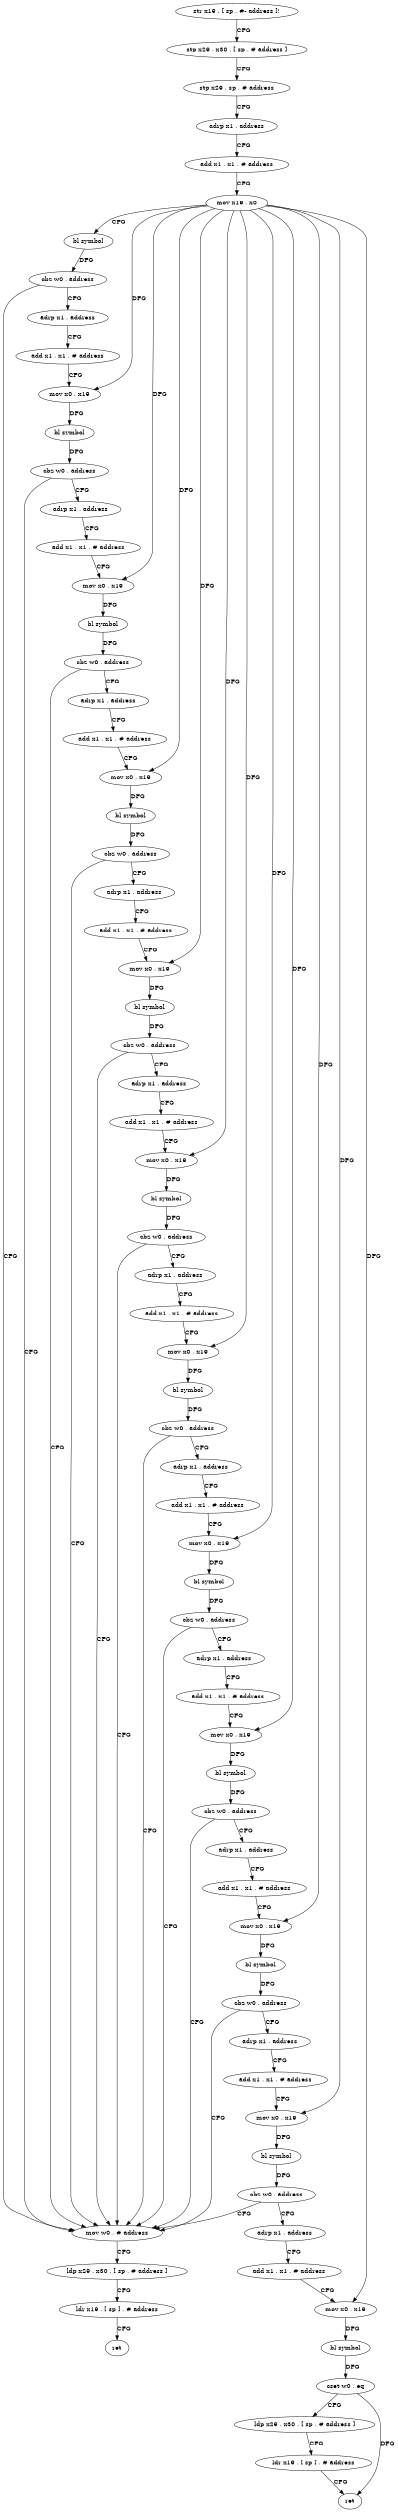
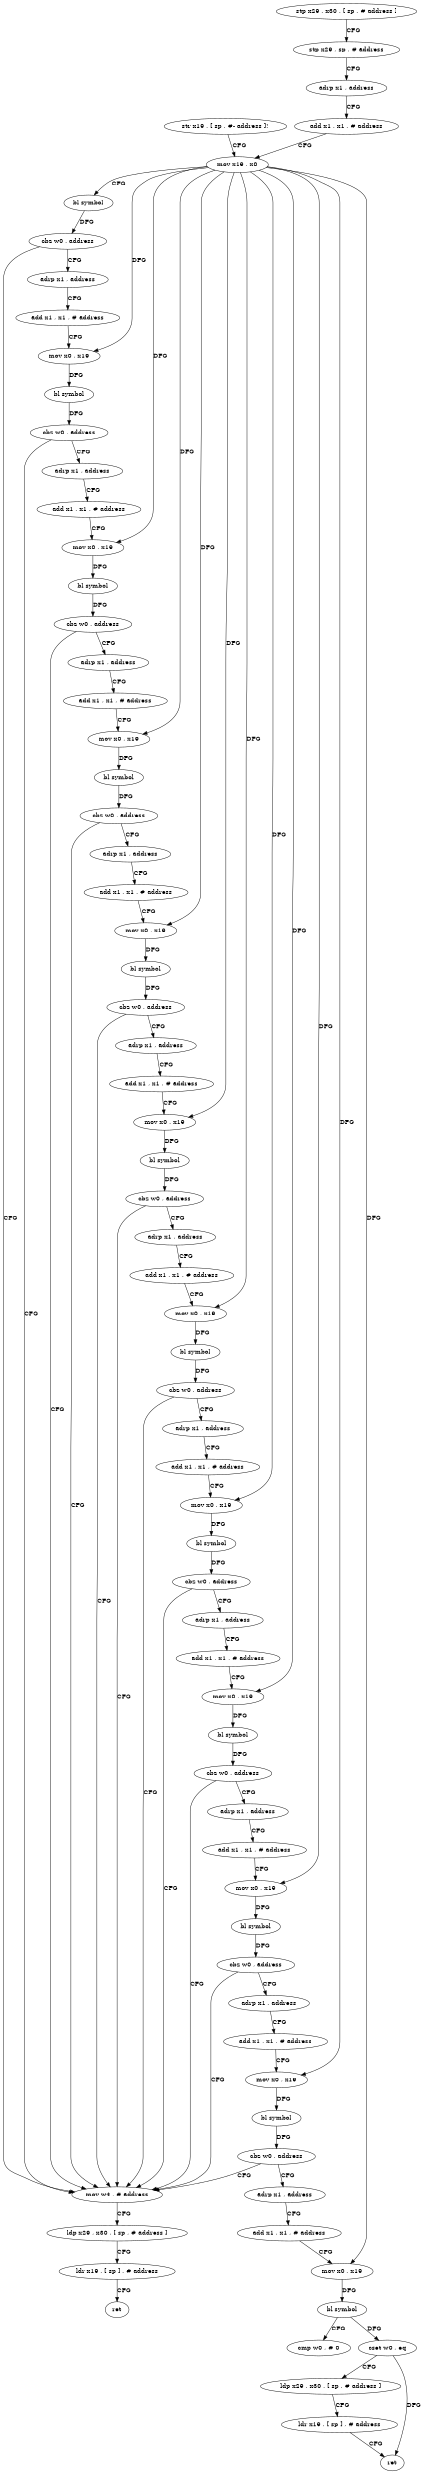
(237, 28) -> (231, 143)
(117, 2233) -> (117, 2195)
none -> (319, 2348)
